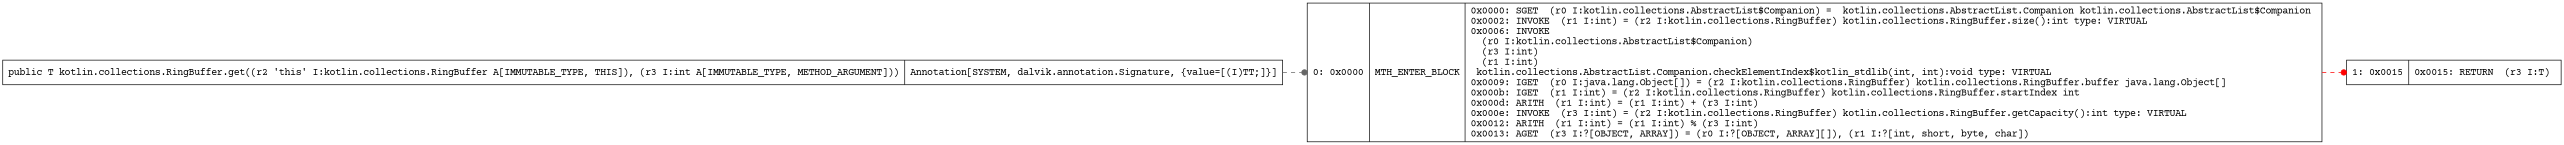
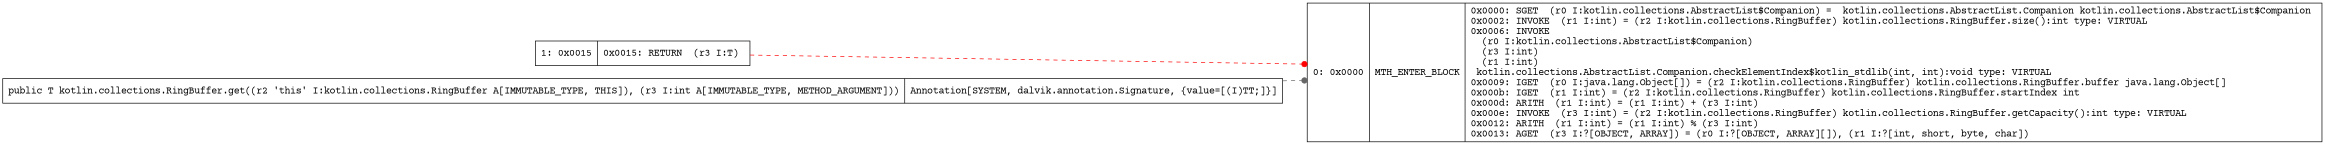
(2332, 72) -> (1026, 60)
